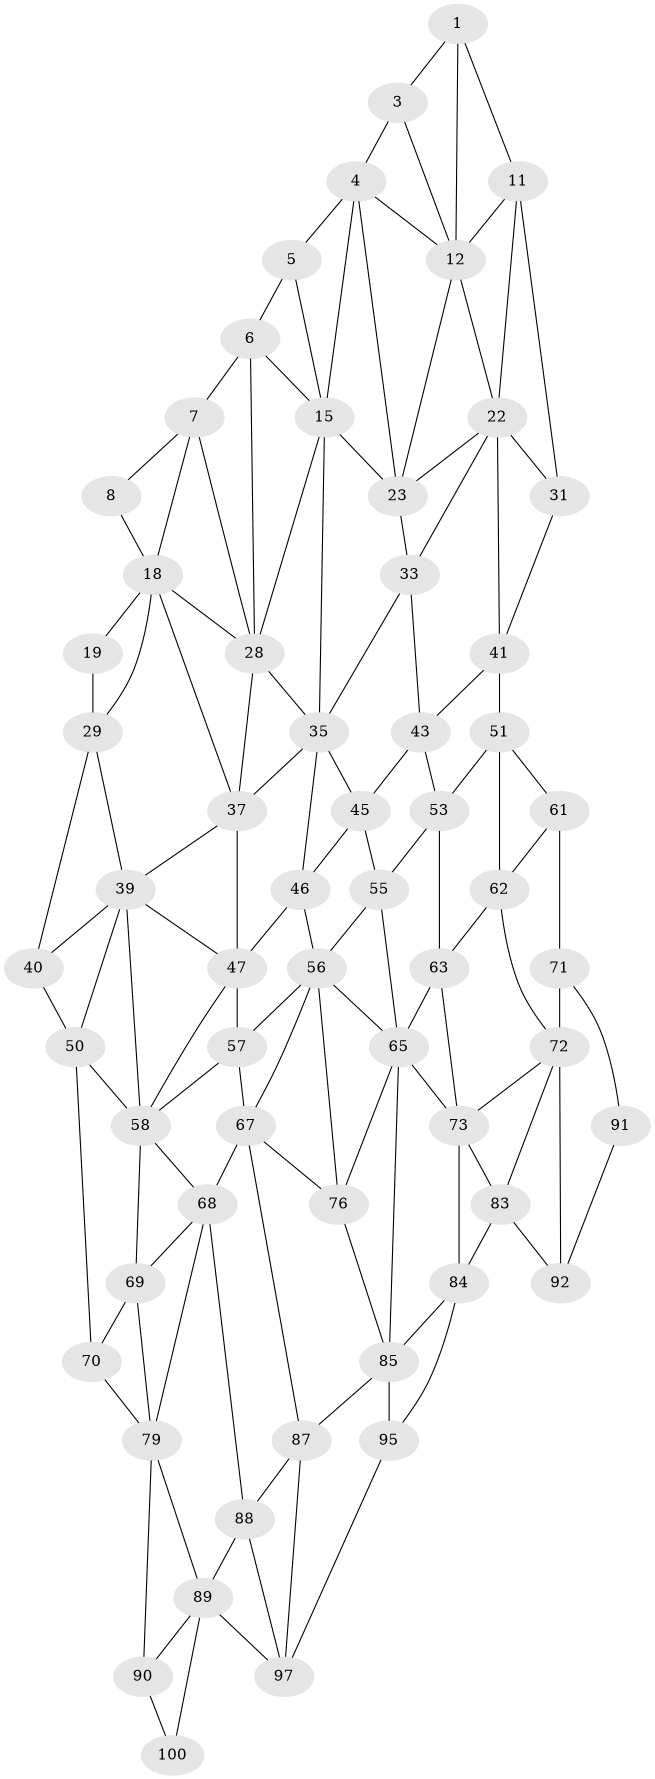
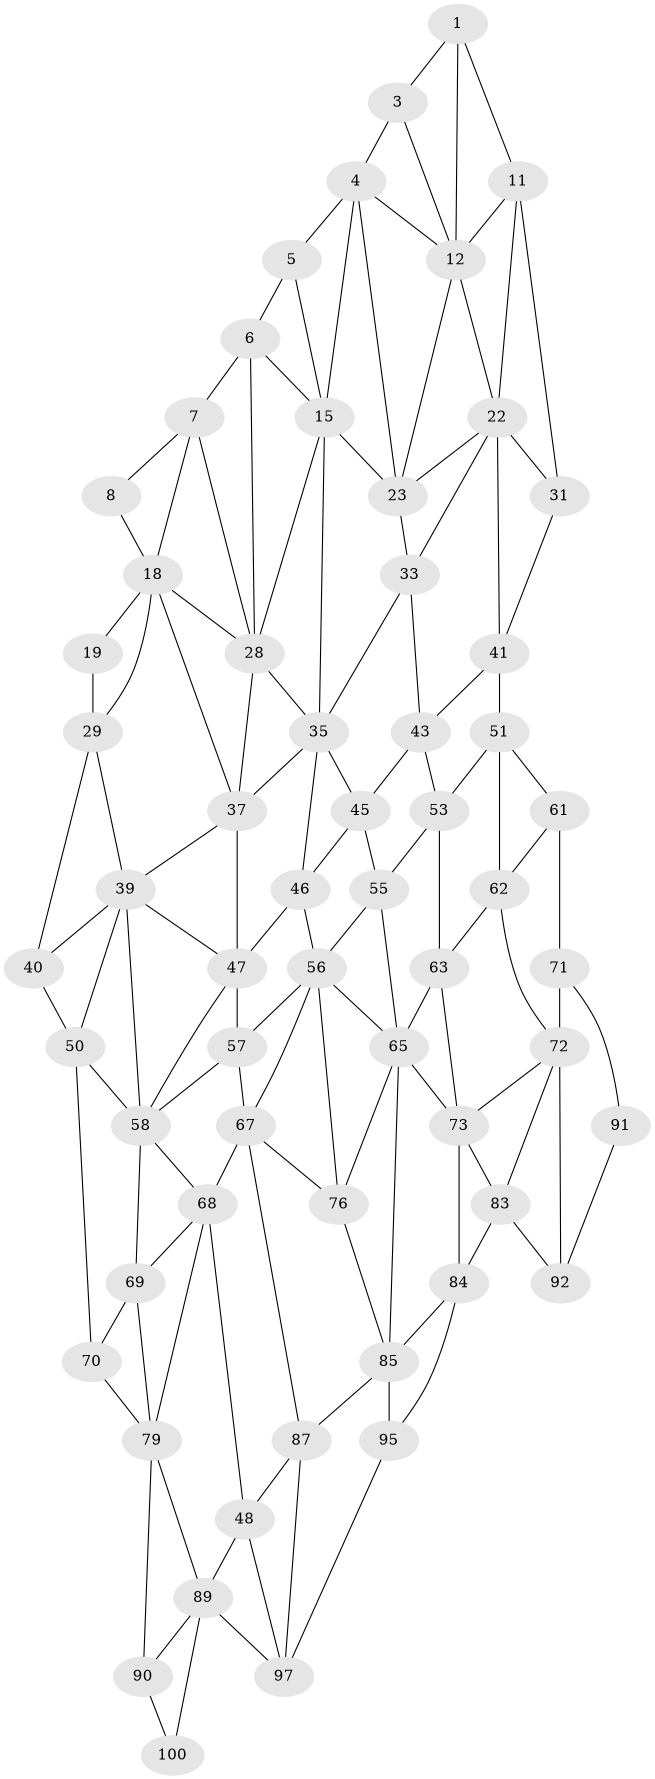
(245, 1519) -> (245, 1519)
